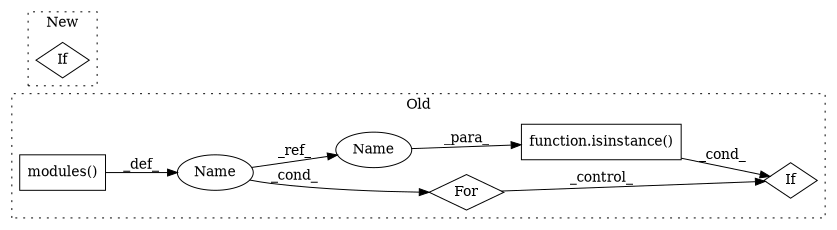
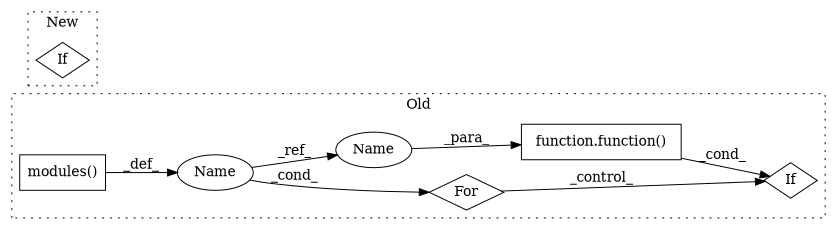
(601, 142) -> (601, 142)
